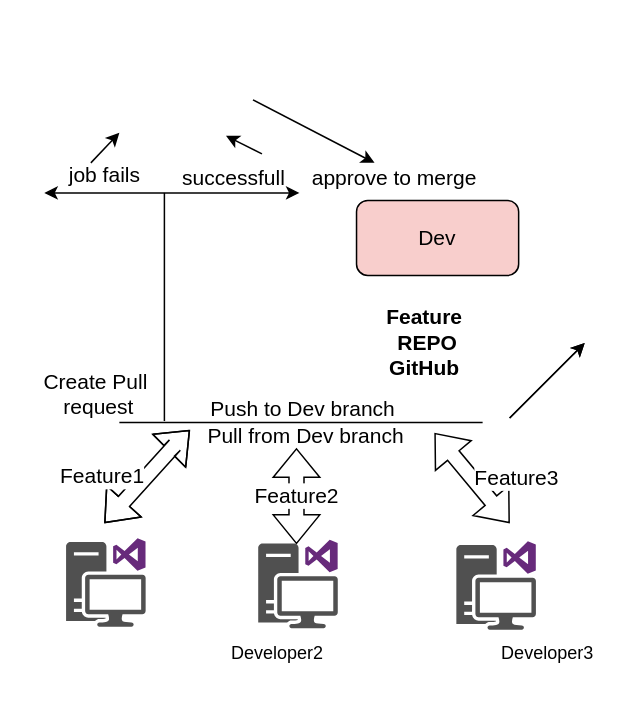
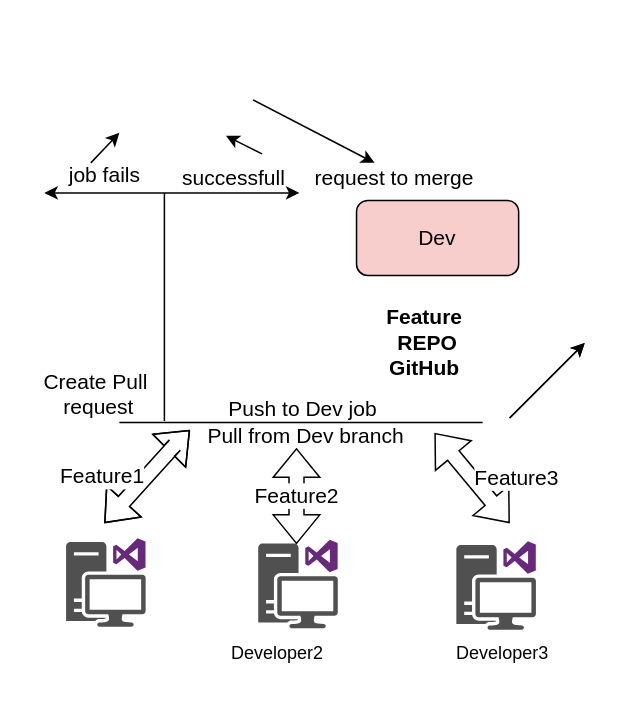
(395, 178) -> (395, 178)
(303, 409) -> (303, 409)
(547, 653) -> (502, 653)
